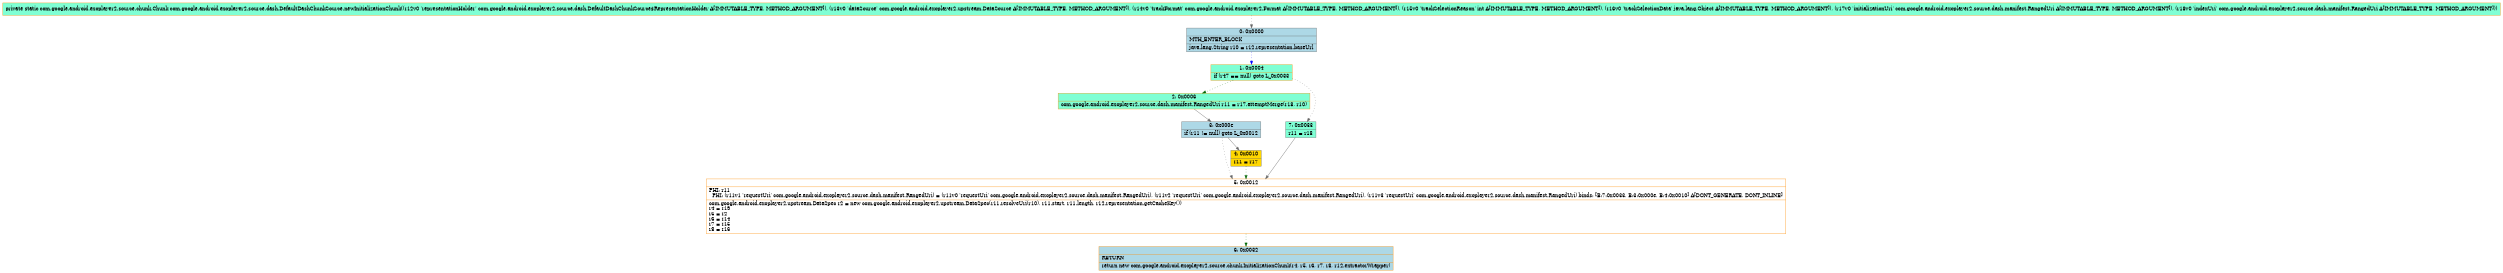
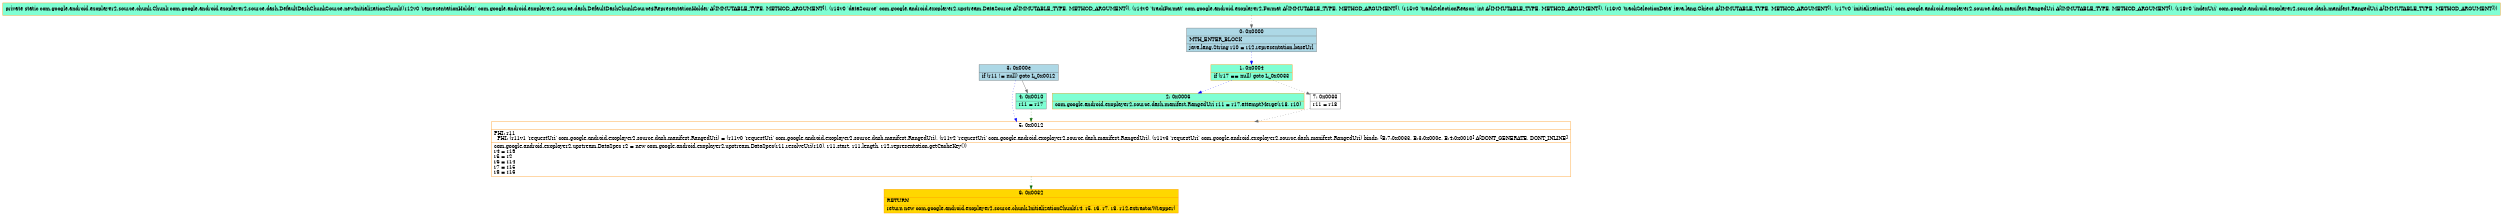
(1252, 76) -> (1252, 76)
(1219, 86) -> (1216, 86)
(1201, 114) -> none
(1301, 130) -> (1325, 101)
(1225, 157) -> (1012, 100)
(1281, 157) -> (1284, 115)
(1246, 158) -> (1031, 101)
(1246, 258) -> (1031, 201)
